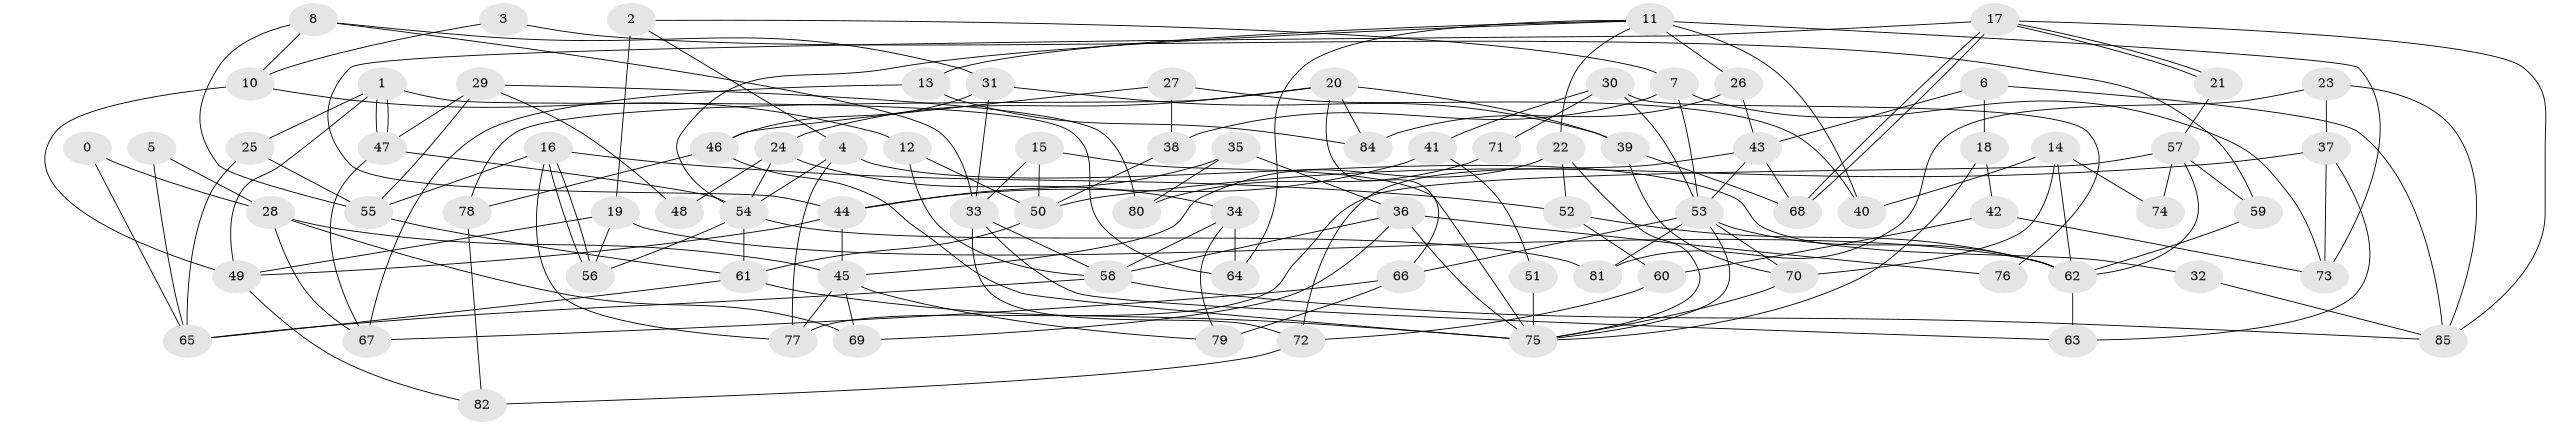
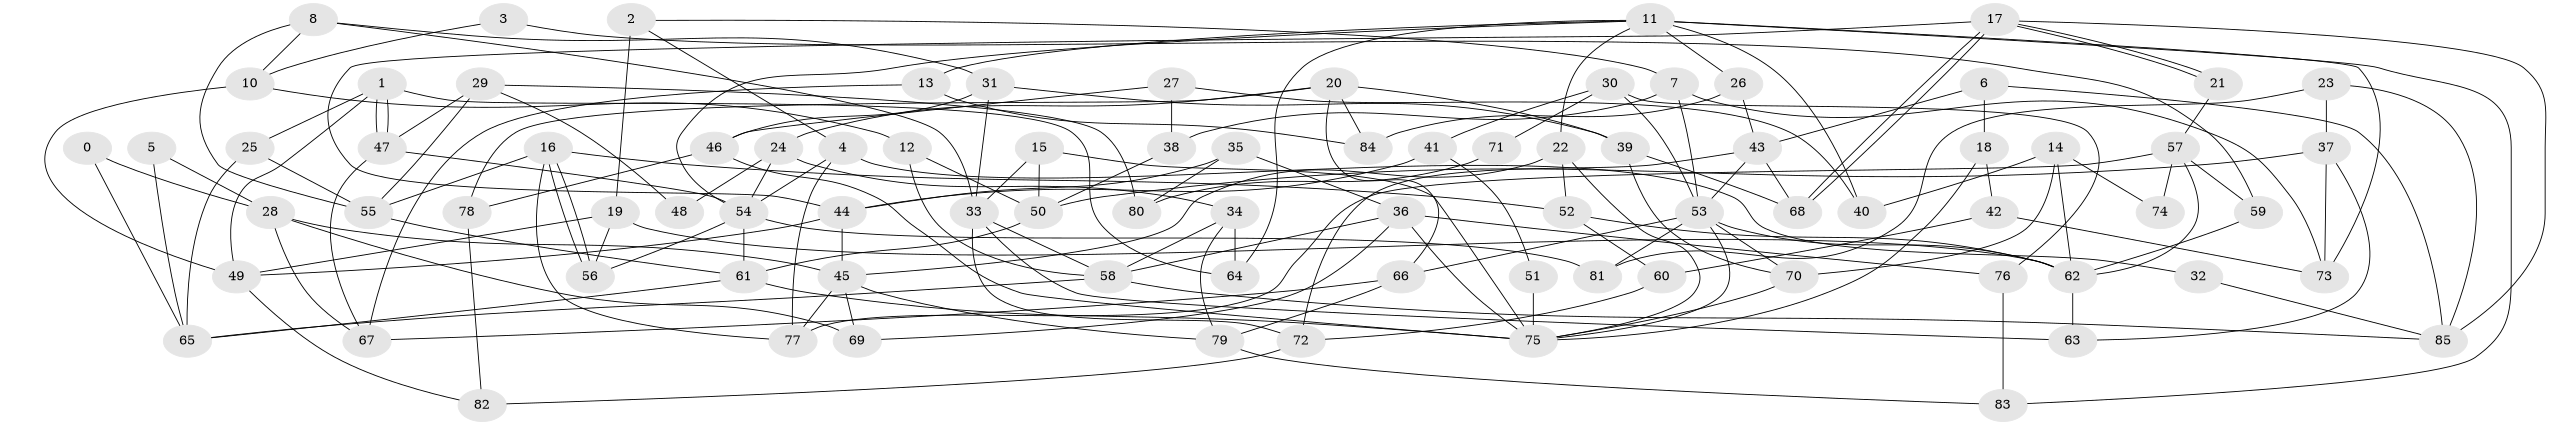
none -> (2003, 405)
